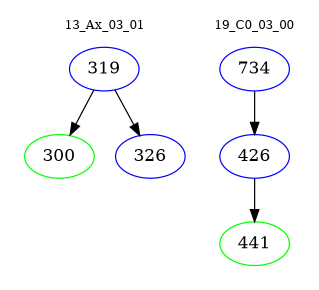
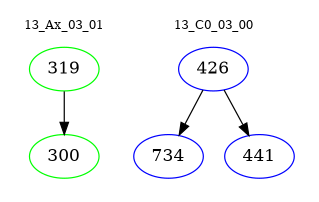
(255, 26) -> (214, 26)
(104, 69) -> (64, 69)
(255, 107) -> (194, 107)
(150, 156) -> none
(255, 244) -> (259, 156)
